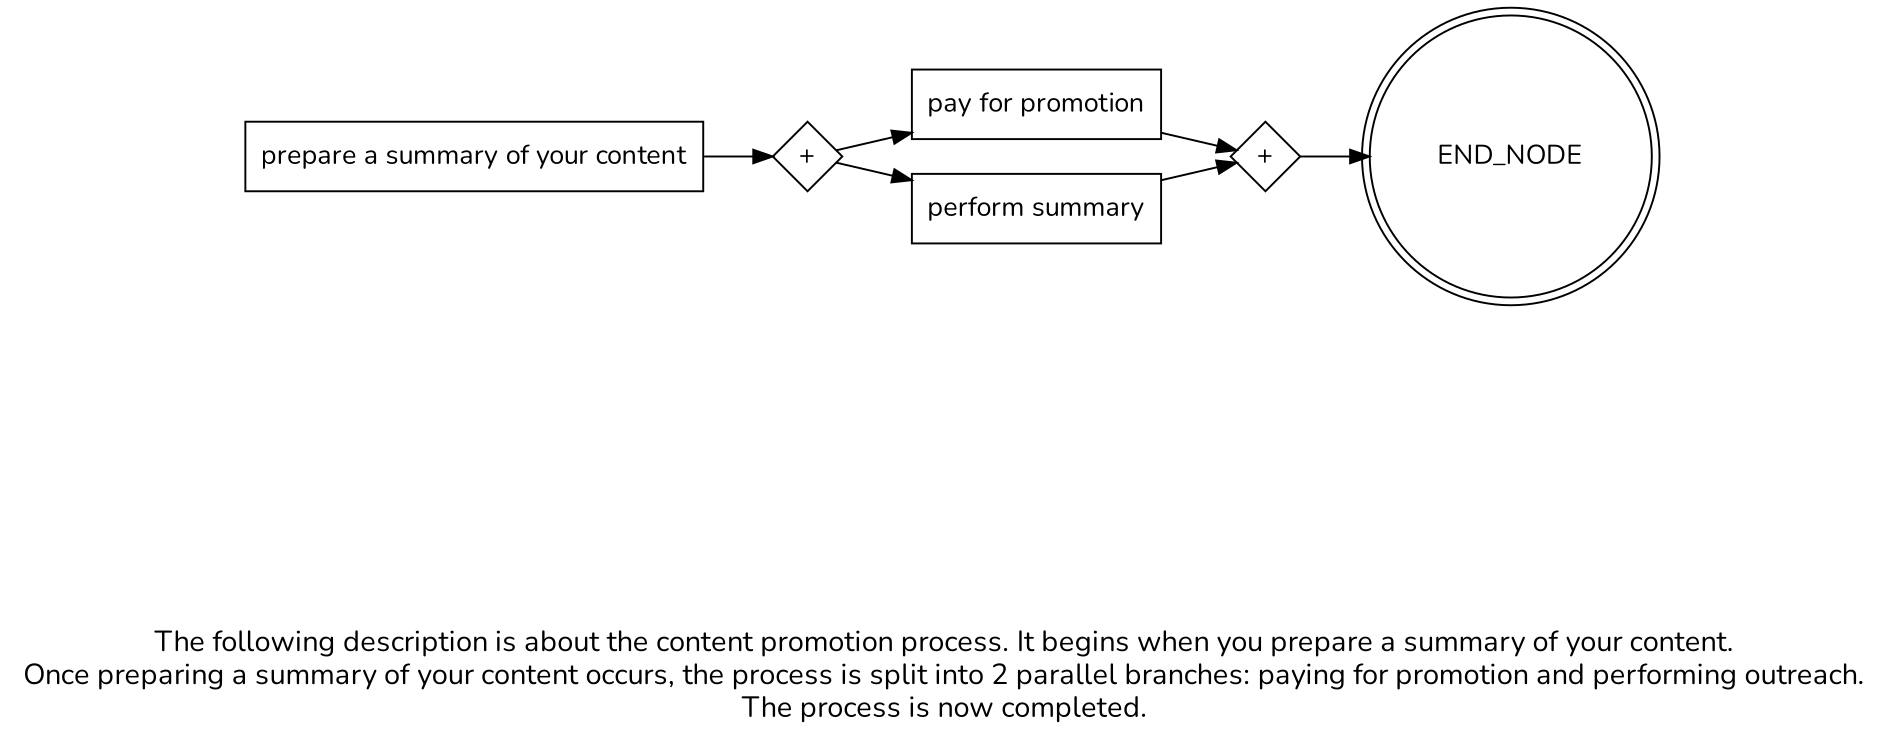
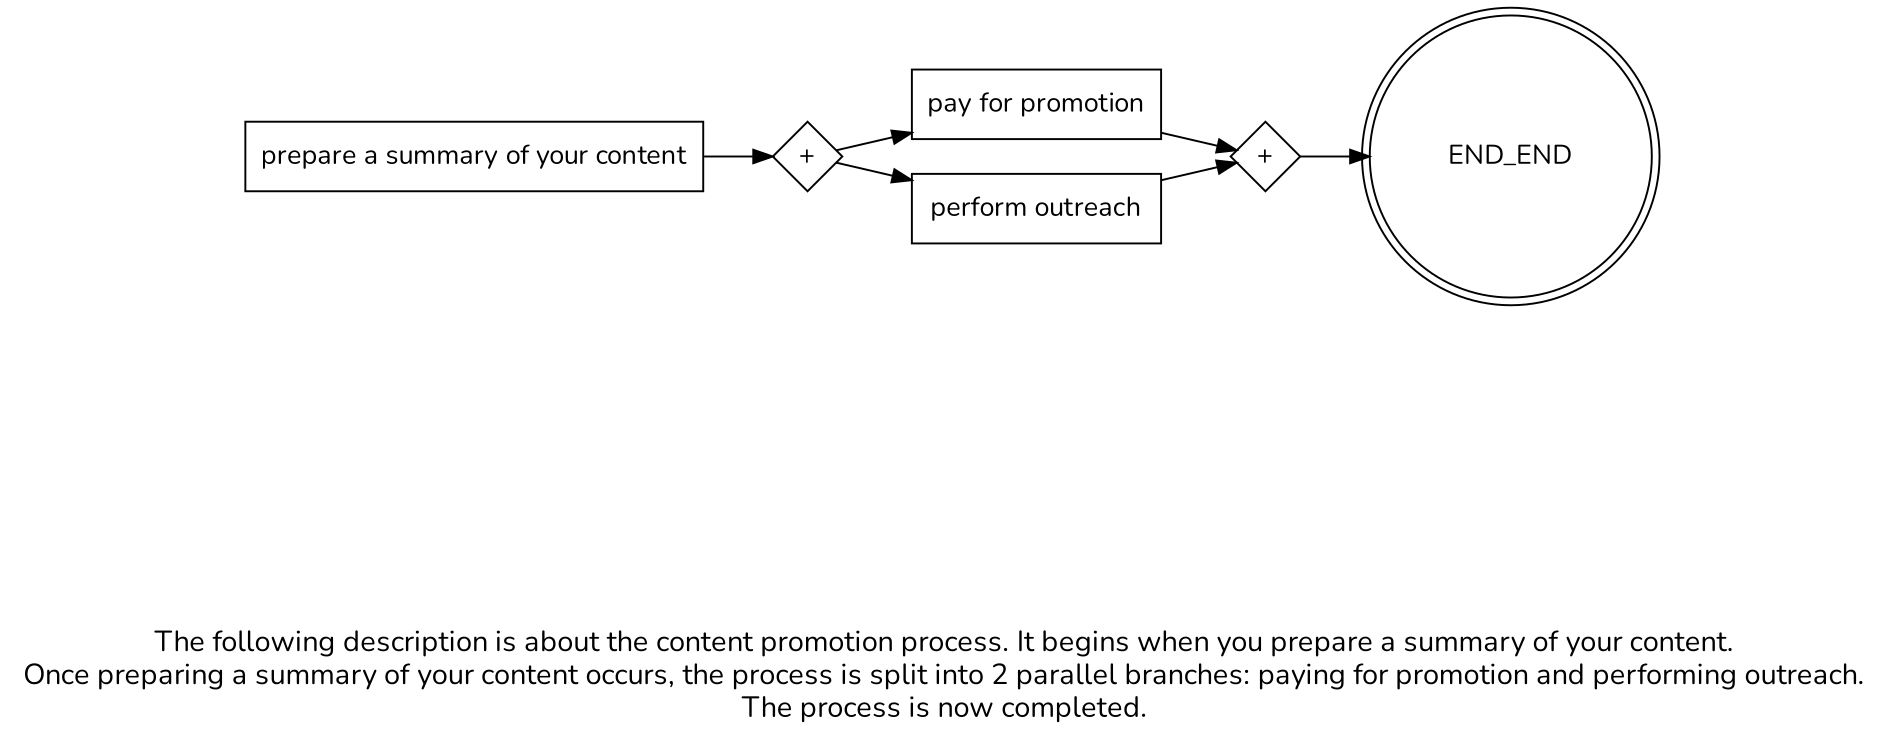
(1511, 156) -> (1511, 156)
(1036, 209) -> (1036, 209)
